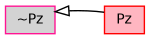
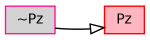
(87, 11) -> (73, 29)
